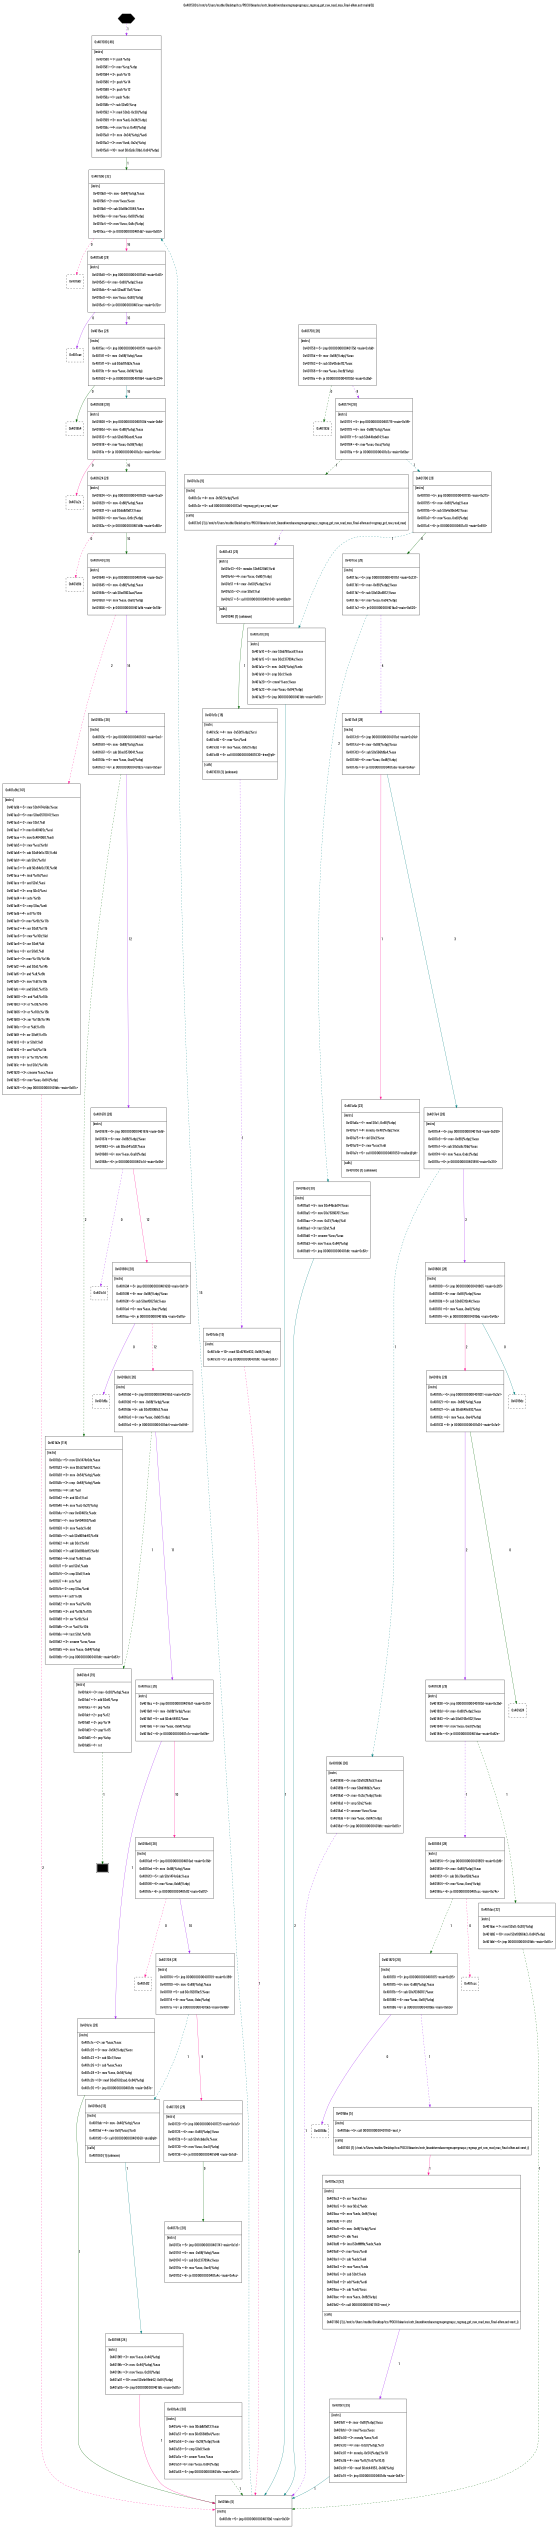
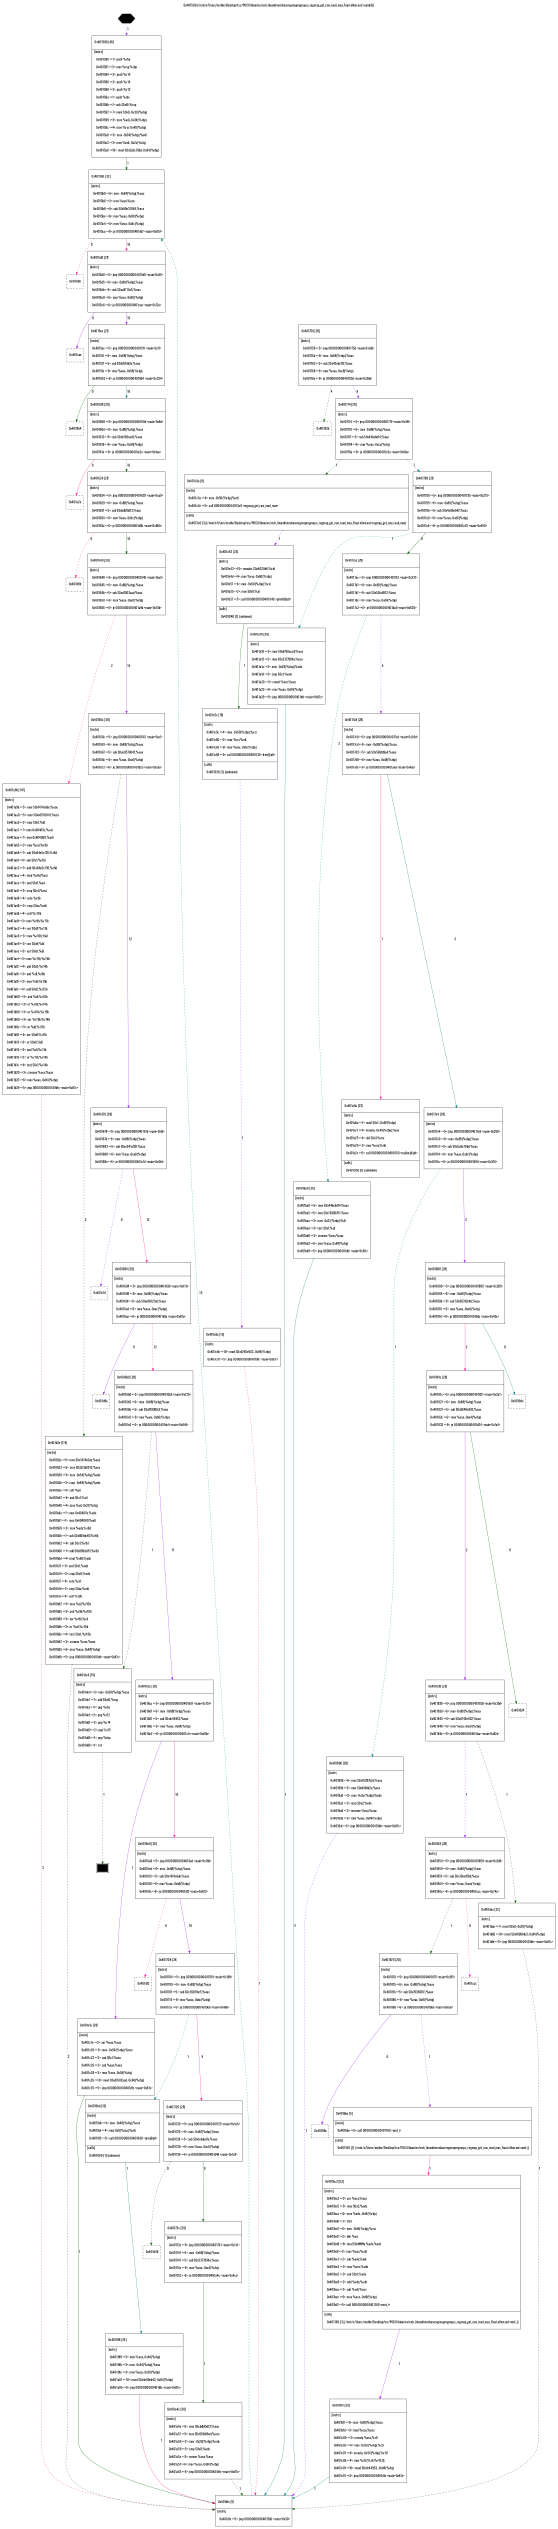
(331, 392) -> (331, 392)
none -> (67, 2146)
none -> (152, 2252)
none -> (203, 2342)
